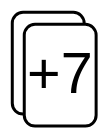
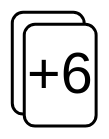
(60, 73) -> (60, 73)
